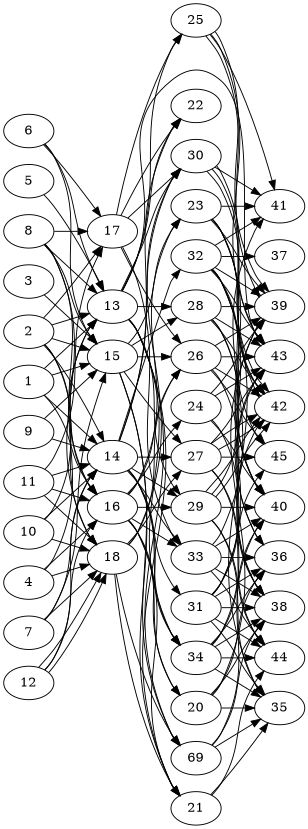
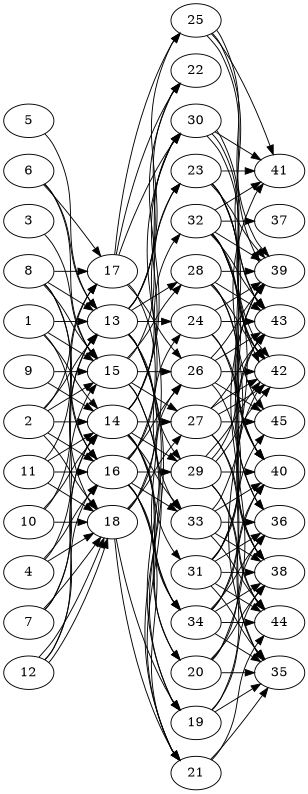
(214, 76) -> (150, 321)
(196, 758) -> (196, 723)
